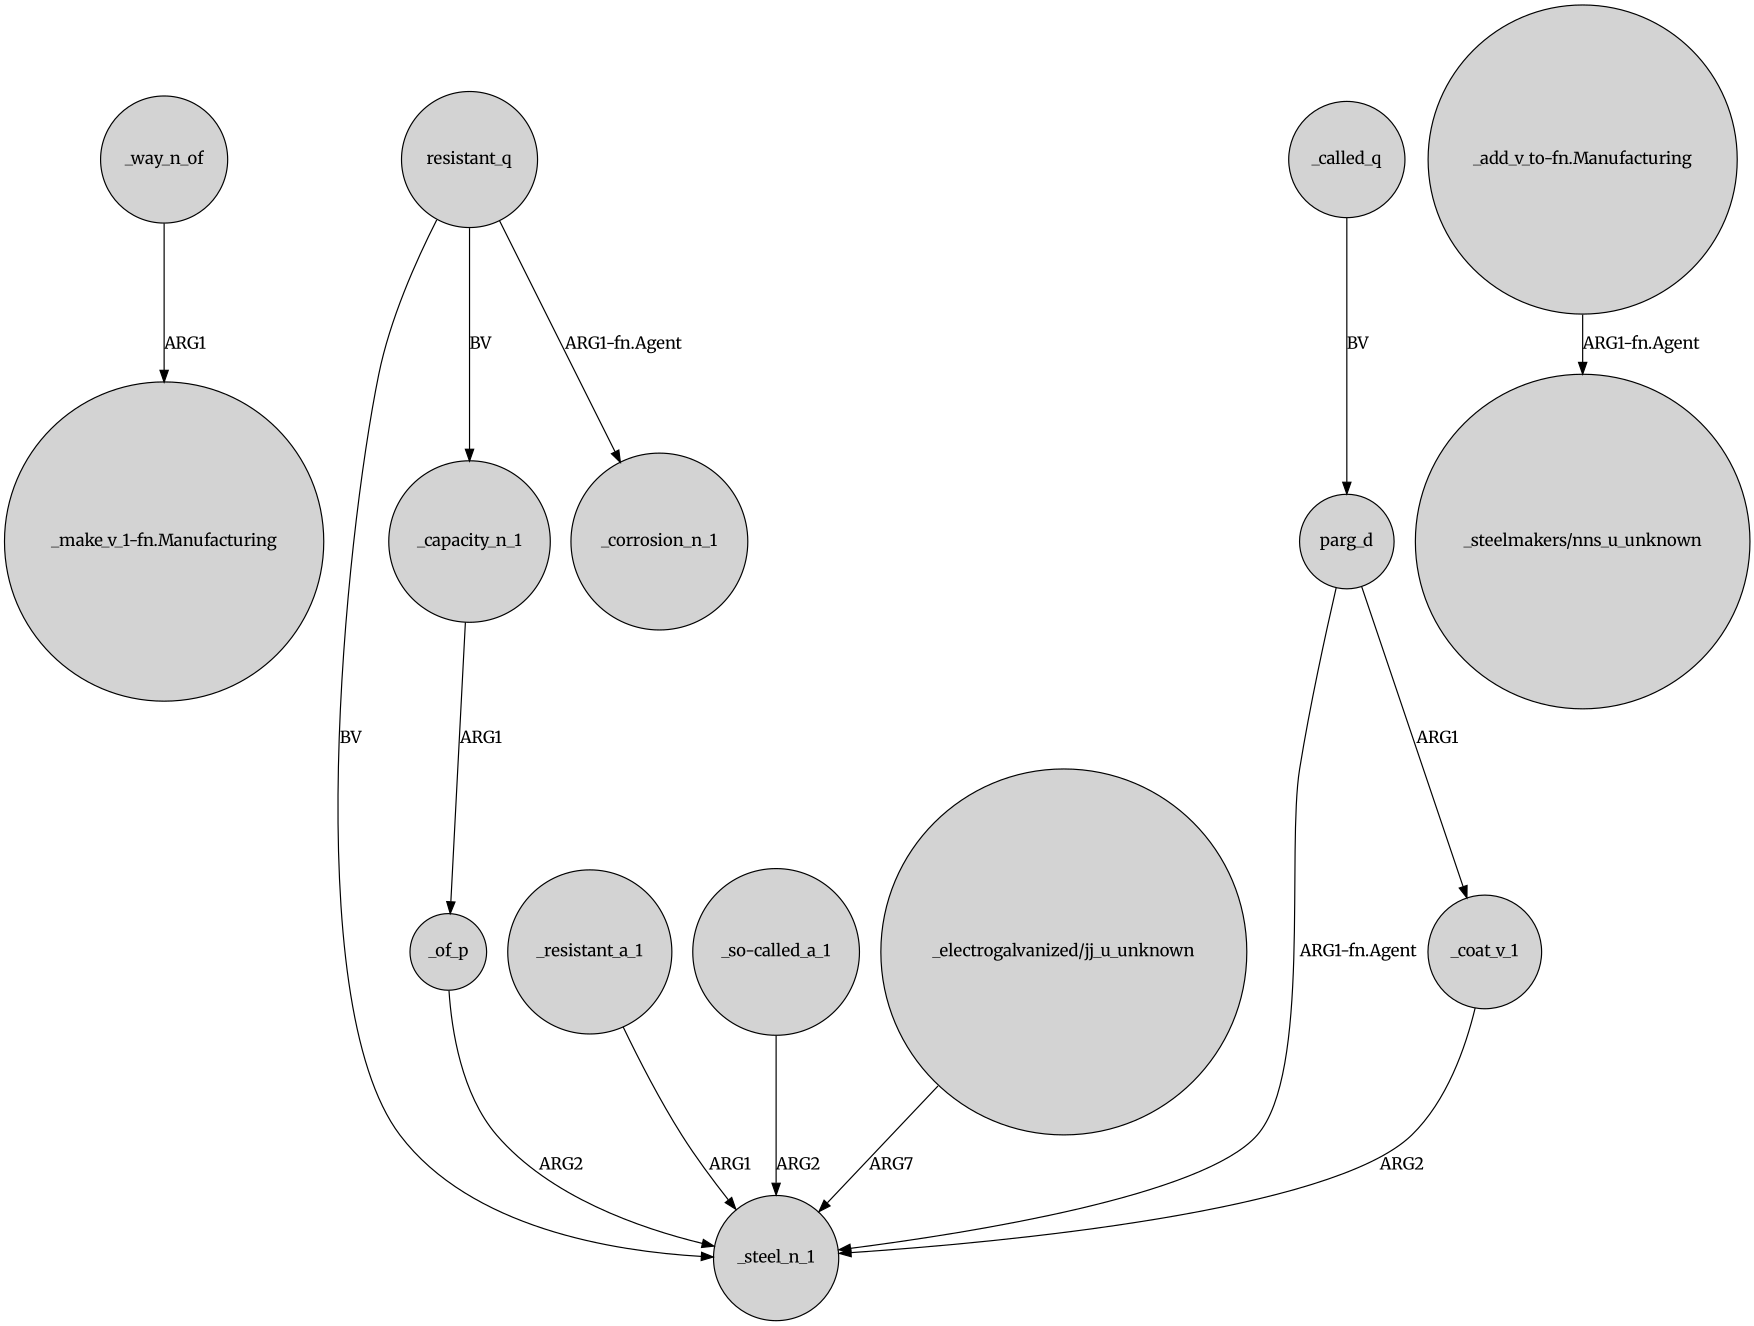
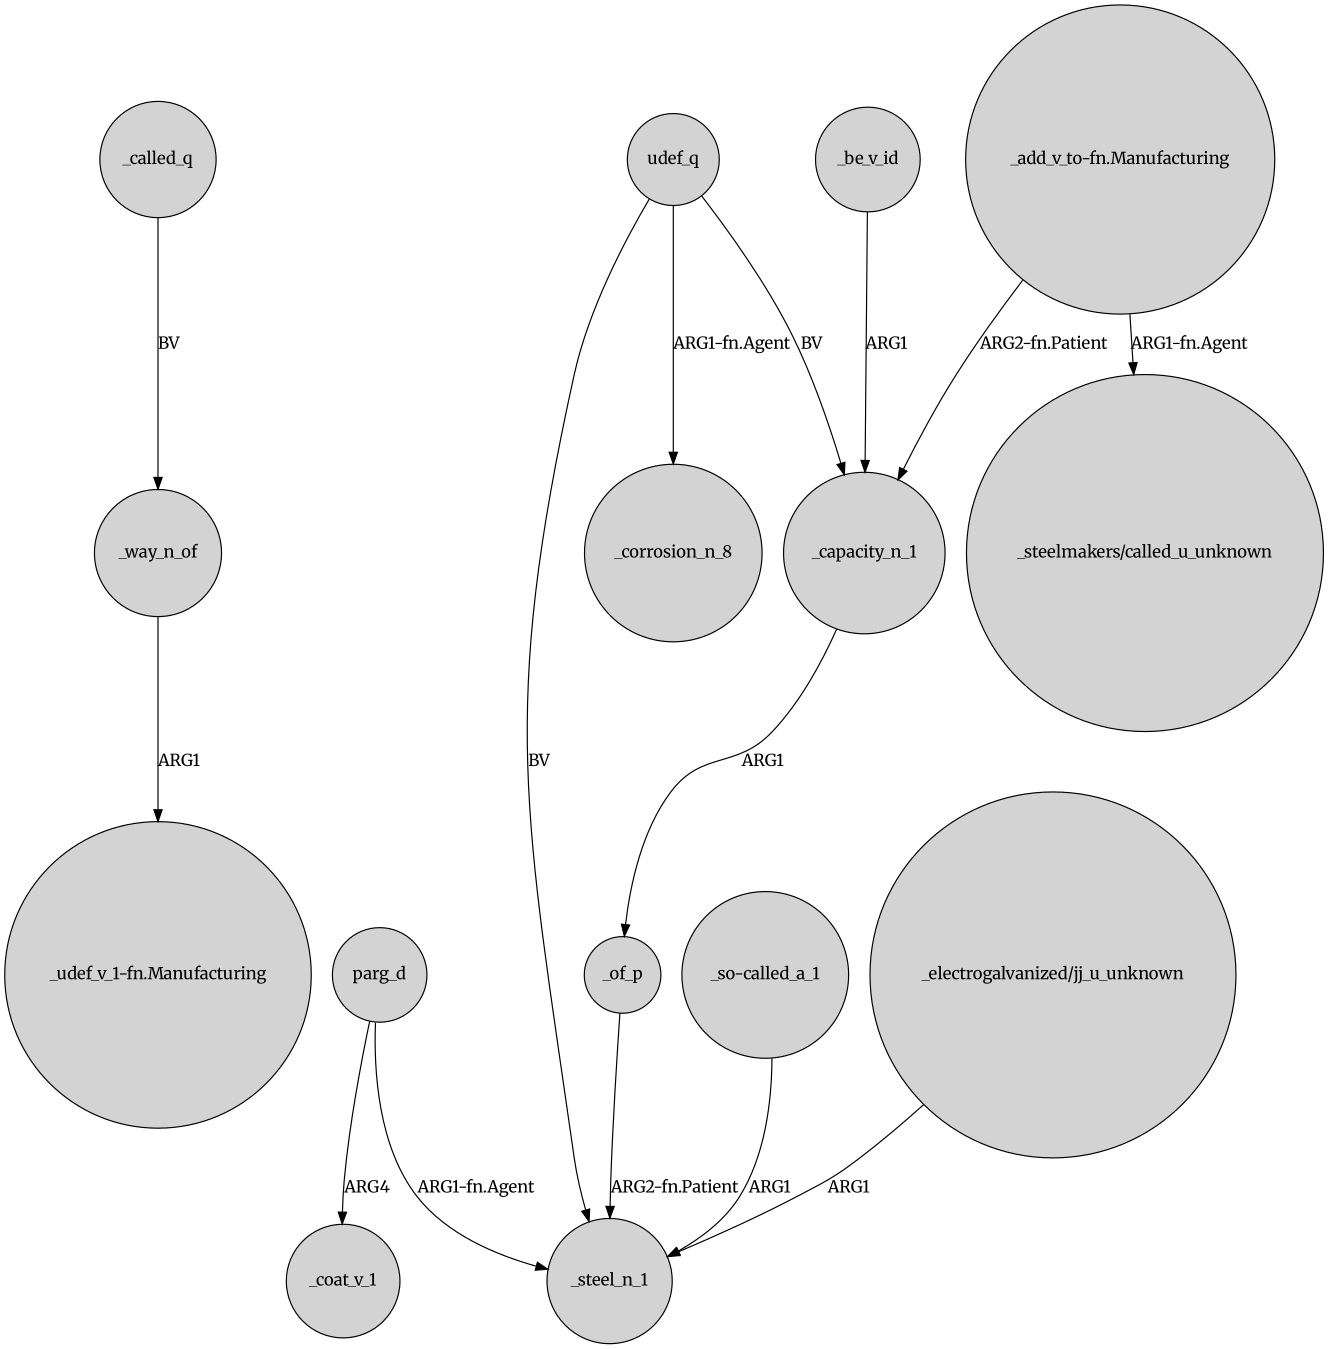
(470, 160) -> (673, 160)
none -> (868, 160)
(1347, 350) -> (158, 347)
none -> (958, 372)
(164, 542) -> (158, 975)
(659, 542) -> (673, 553)
(1583, 542) -> (1145, 553)
(1438, 739) -> (367, 1188)
(590, 952) -> none
(562, 1165) -> (675, 1188)
(799, 1165) -> (770, 1188)
(892, 1165) -> (849, 1188)
(1209, 1209) -> none
